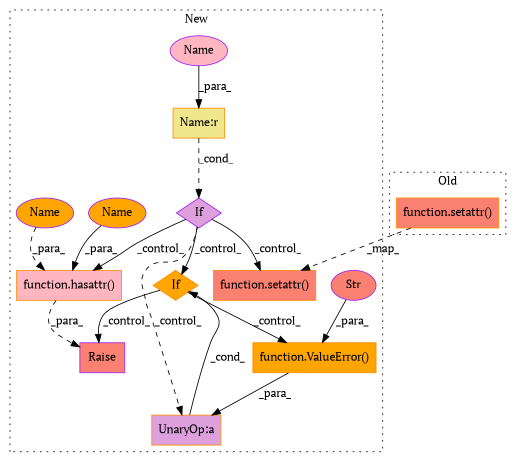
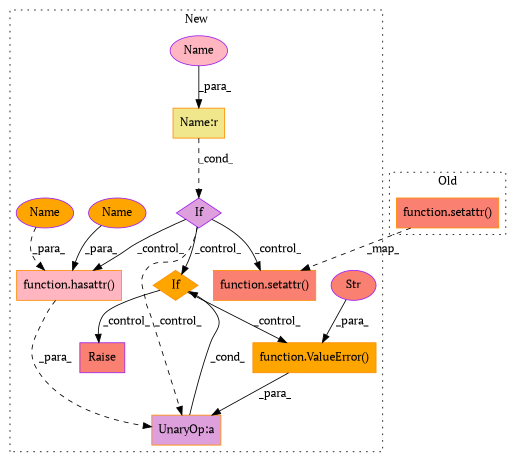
(50, 326) -> (52, 388)
